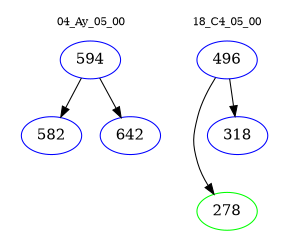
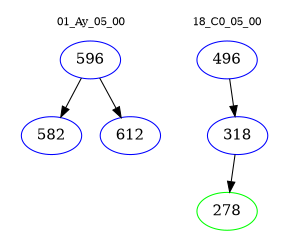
(91, 23) -> (91, 23)
(227, 23) -> (227, 23)
(90, 60) -> (90, 60)
(195, 131) -> (233, 168)
(130, 136) -> (130, 136)
